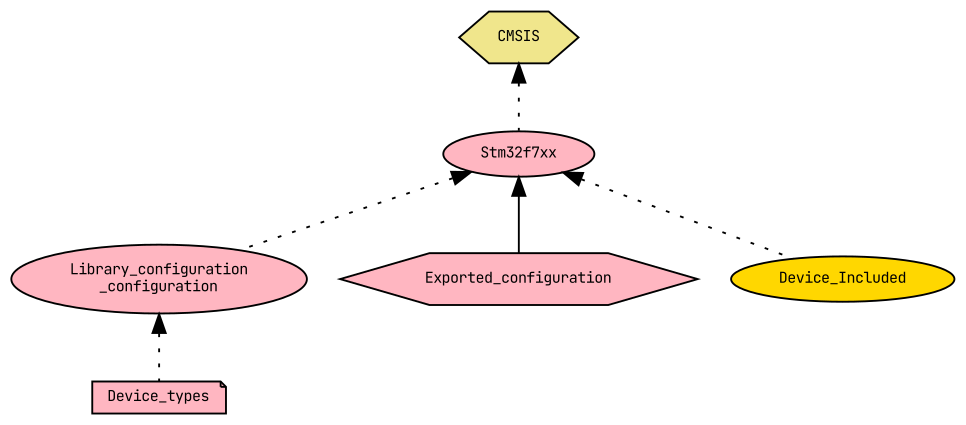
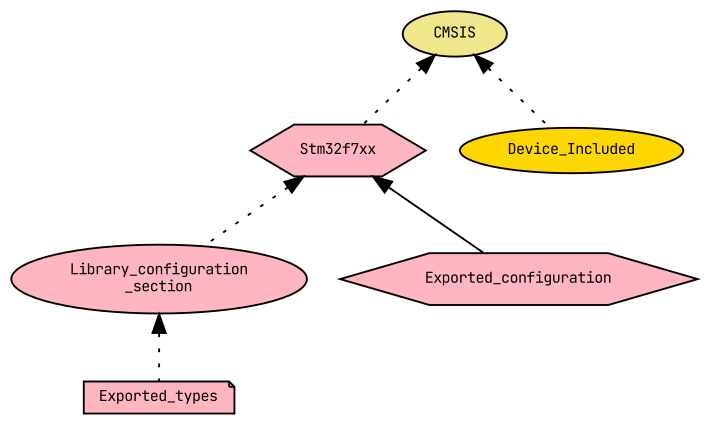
(519, 37) -> (455, 34)
(519, 154) -> (338, 151)
(687, 219) -> (519, 98)
(159, 279) -> (159, 279)
(159, 398) -> (159, 398)
